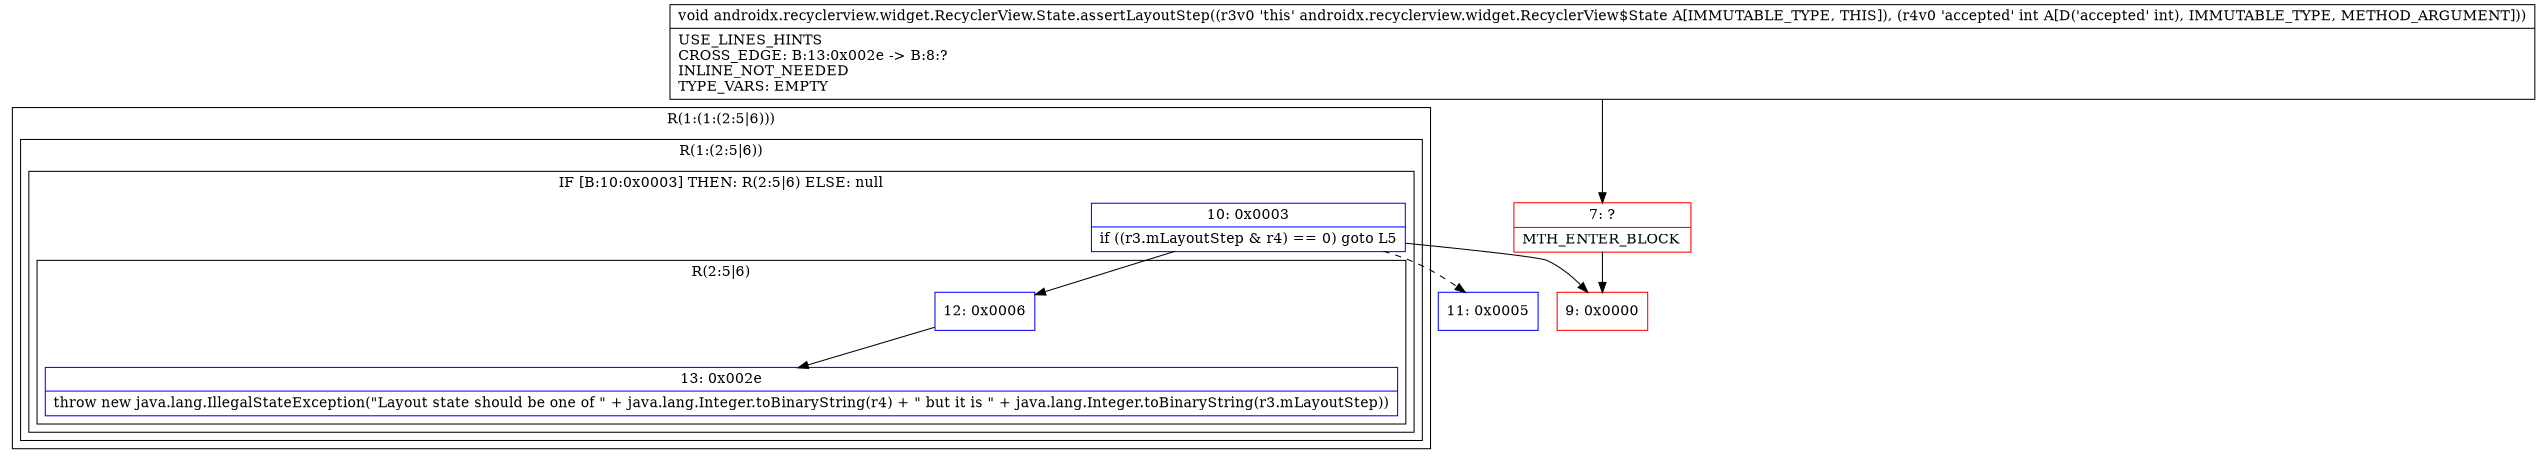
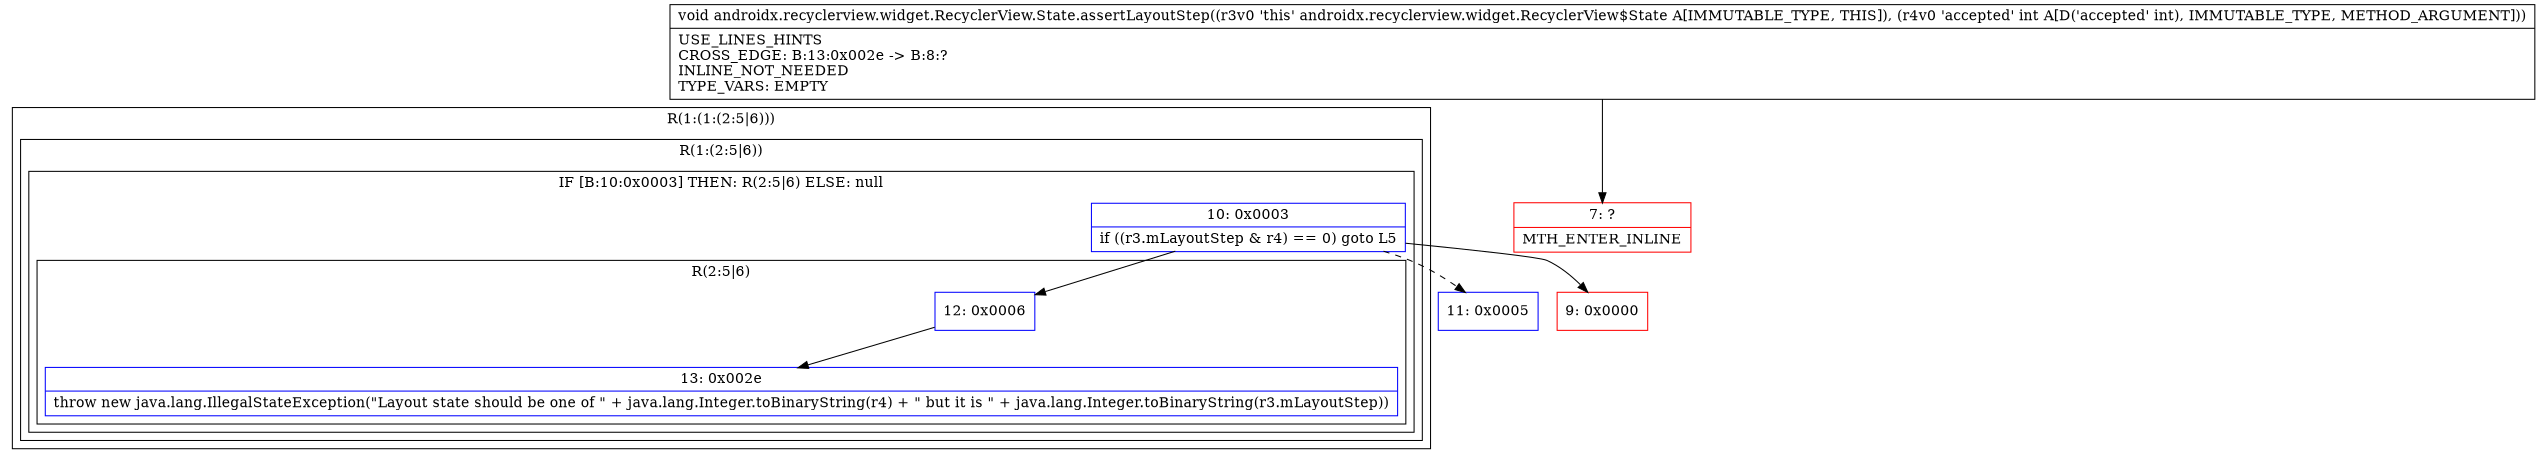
(1601, 239) -> (1602, 239)
(1602, 267) -> none
